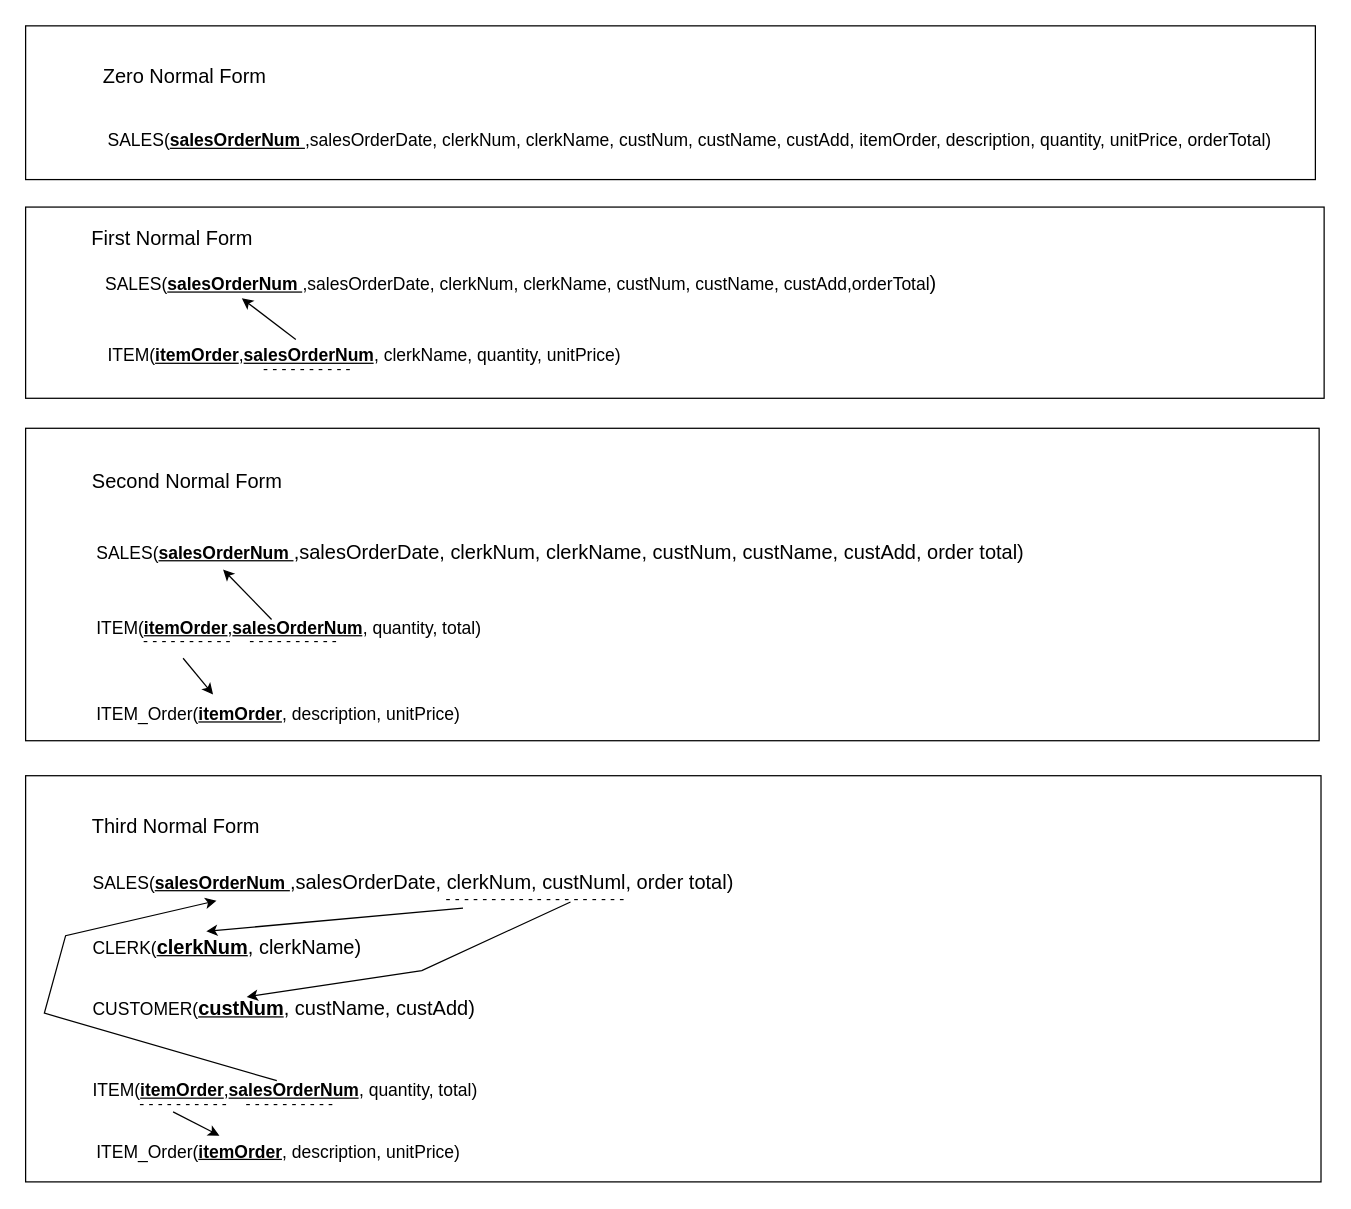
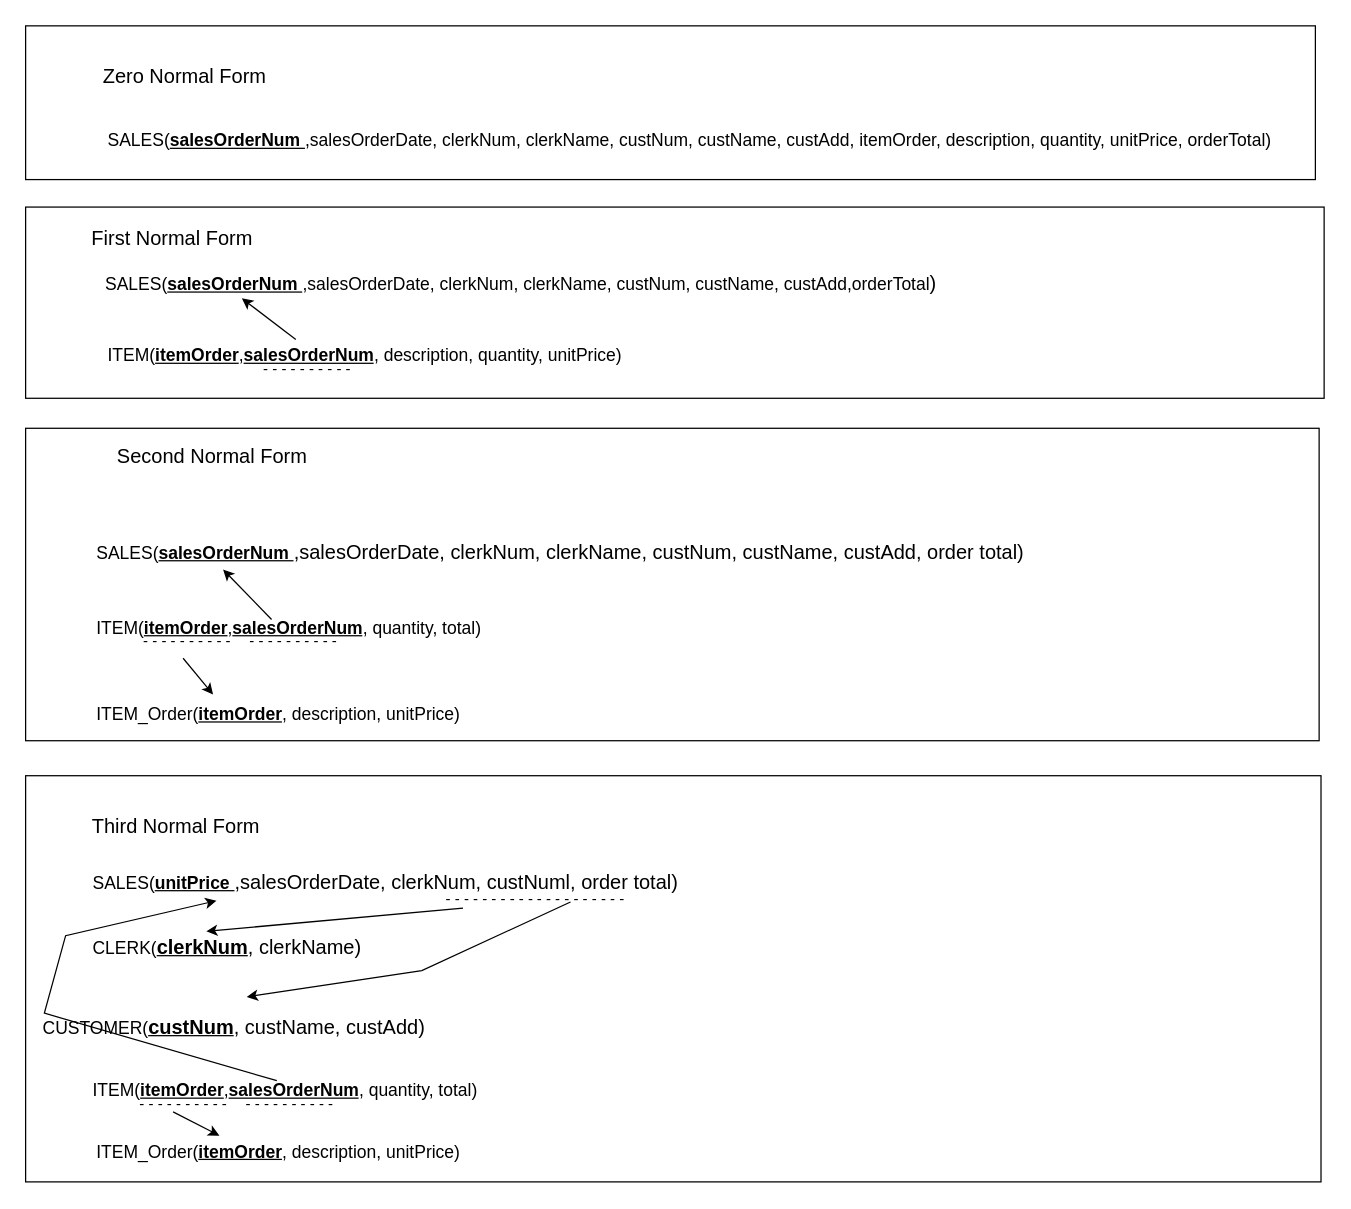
(339, 355) -> (345, 355)
(187, 480) -> (212, 455)
(358, 880) -> (339, 880)
(522, 1016) -> (472, 1035)
